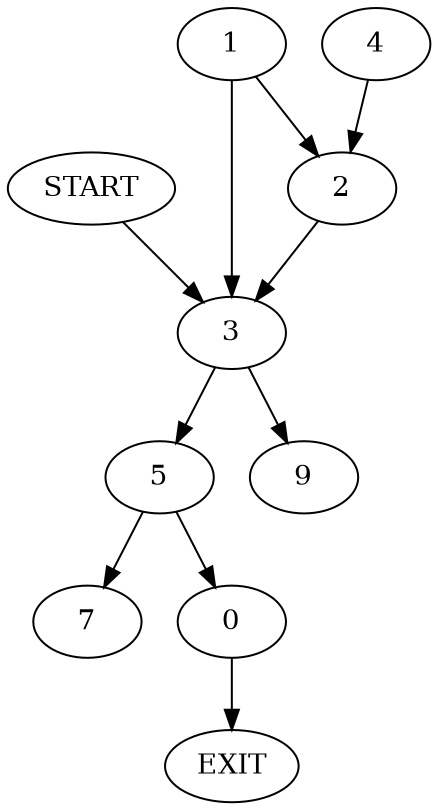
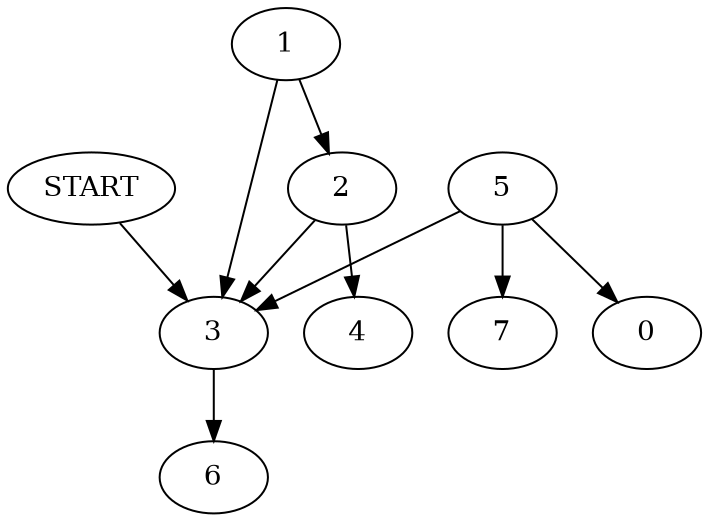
(362, 106) -> (349, 251)
(200, 396) -> (368, 256)
(304, 477) -> (214, 477)
(232, 766) -> none
